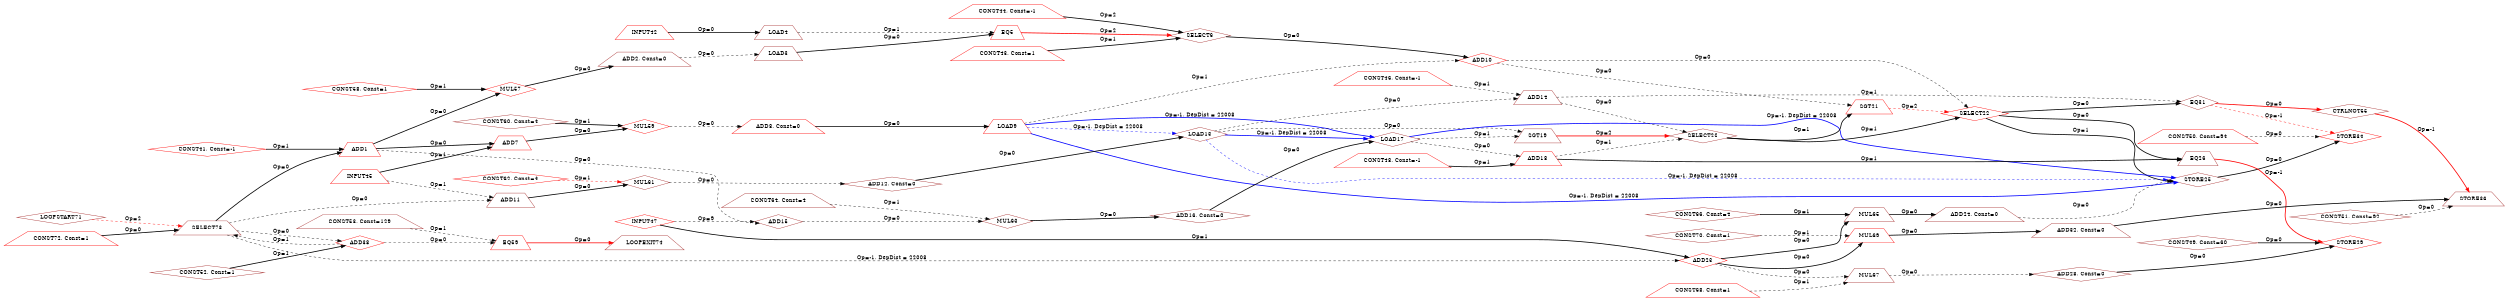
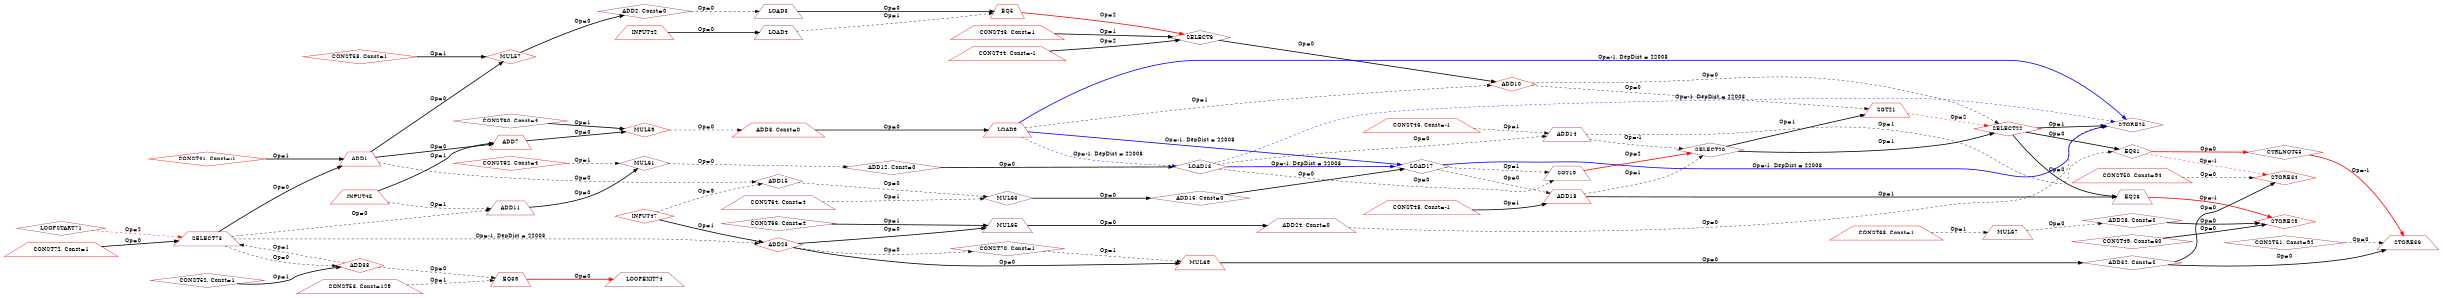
(645, 59) -> (645, 11)
(1604, 102) -> (1633, 138)
(2277, 164) -> (2210, 213)
(588, 181) -> (592, 163)
(2081, 230) -> (2132, 263)
(511, 243) -> (511, 279)
(1779, 276) -> (881, 254)
